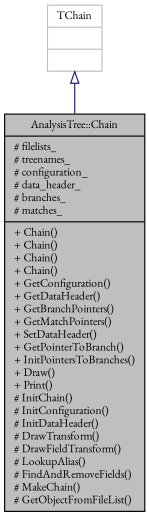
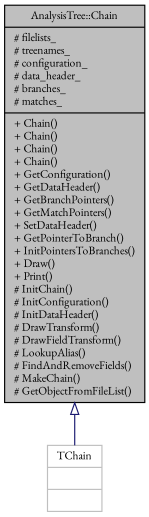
(75, 99) -> (75, 430)
